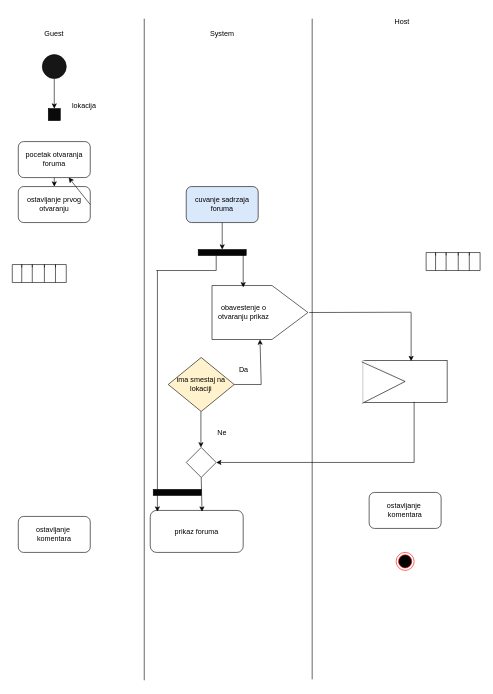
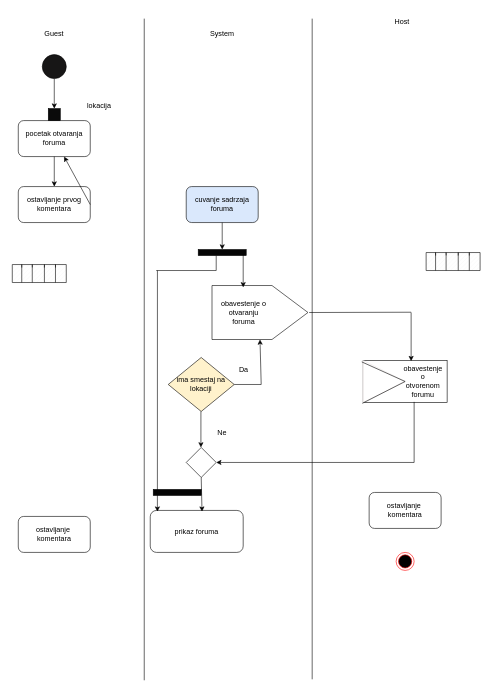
(84, 105) -> (99, 105)
(54, 159) -> (54, 138)
(54, 204) -> (54, 204)
(244, 312) -> (244, 312)
none -> (423, 381)
